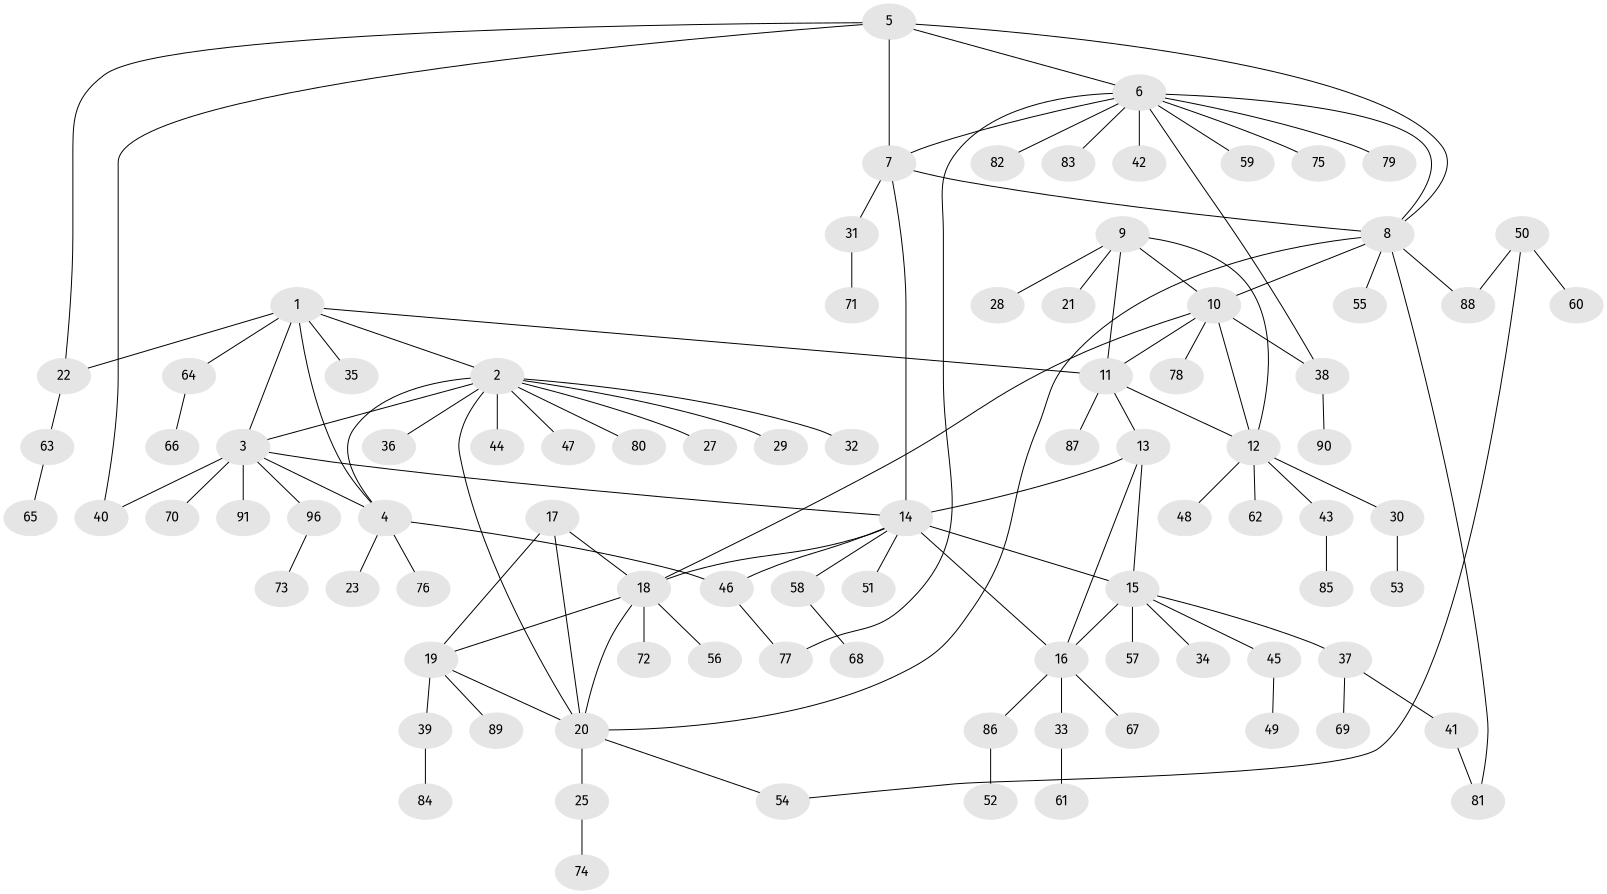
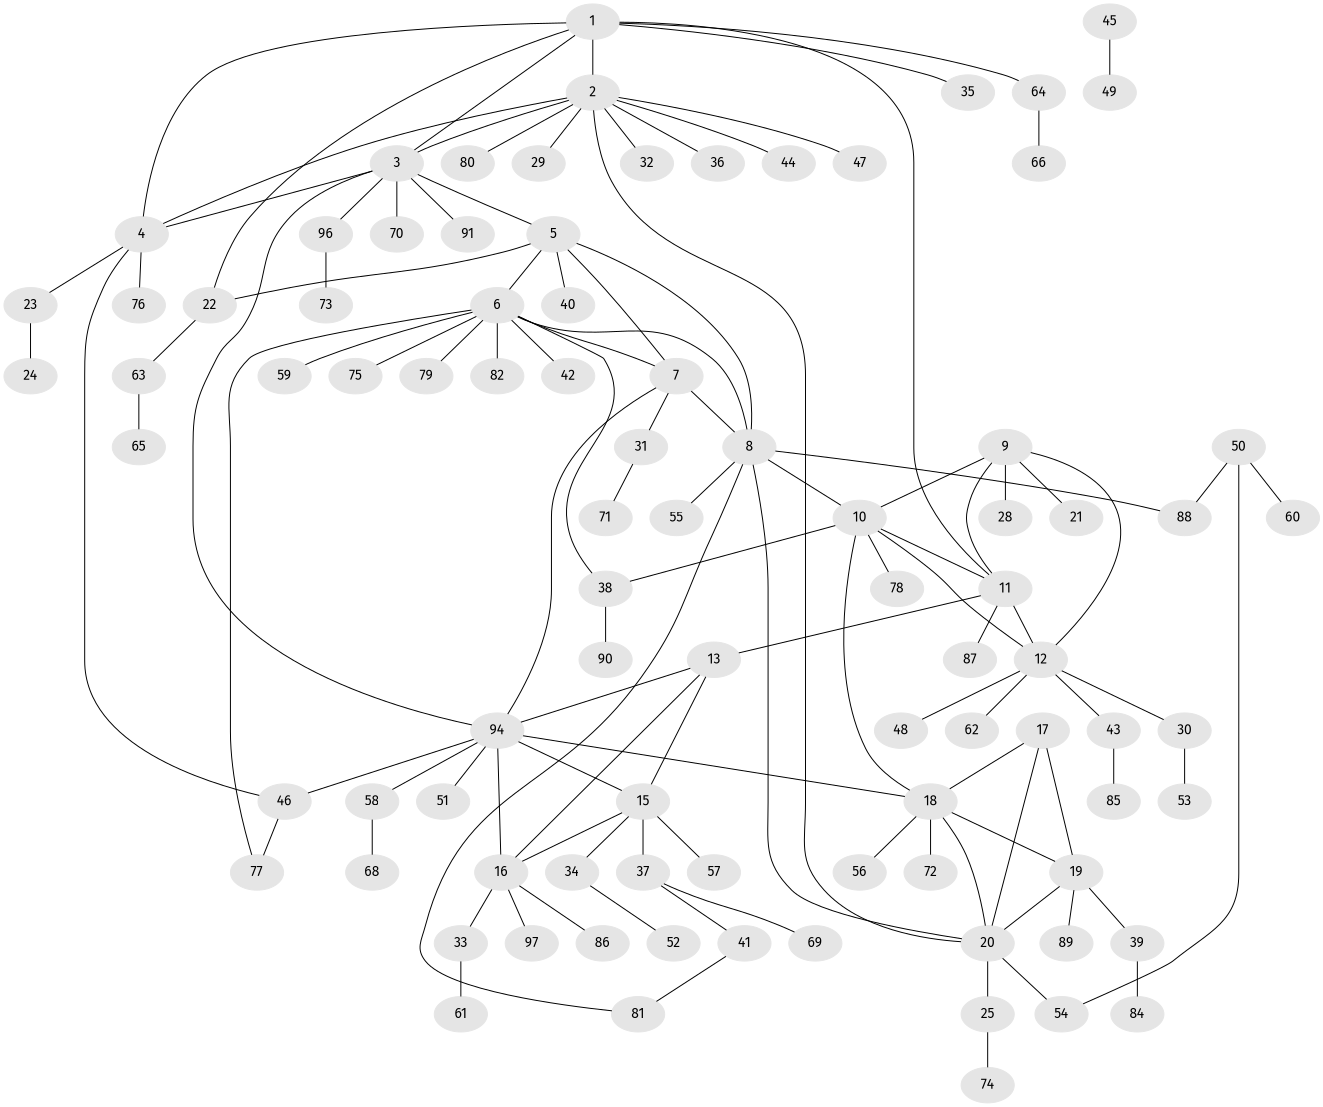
(1068, 163) -> none
none -> (31, 376)
(710, 447) -> none
(172, 482) -> (474, 200)
(906, 518) -> (497, 731)
(1203, 624) -> none
(1132, 731) -> (532, 943)
(991, 766) -> (623, 908)
